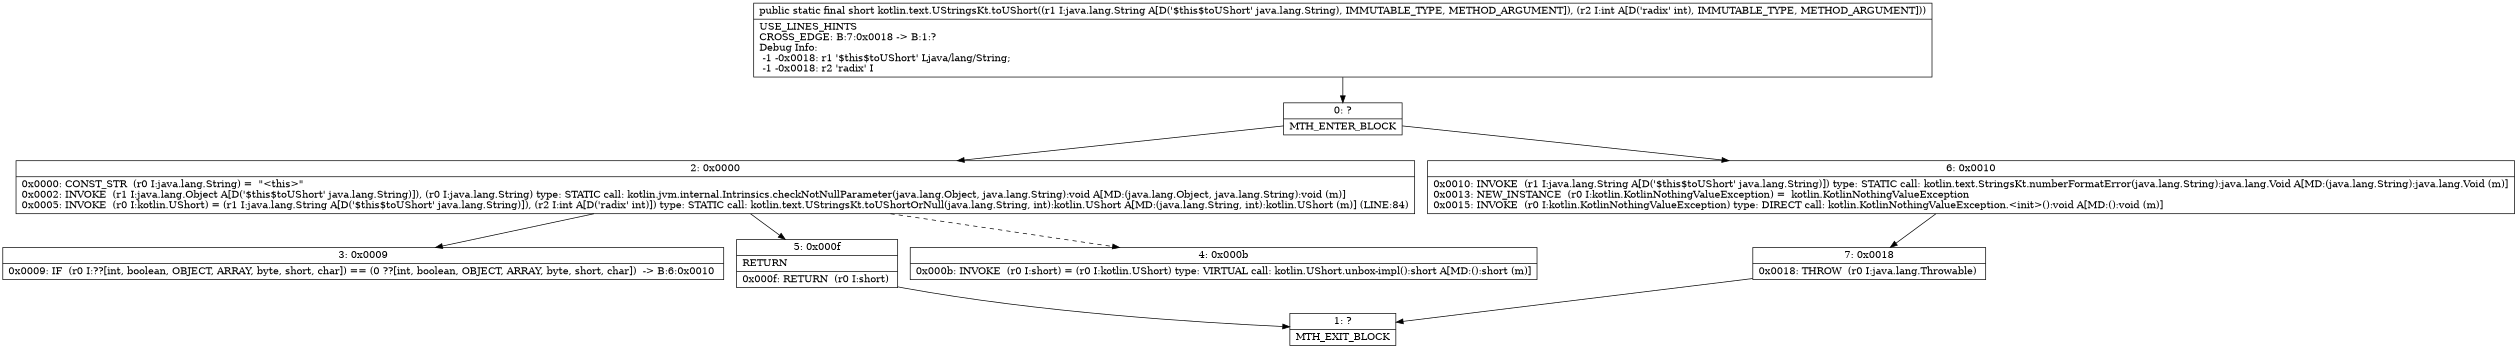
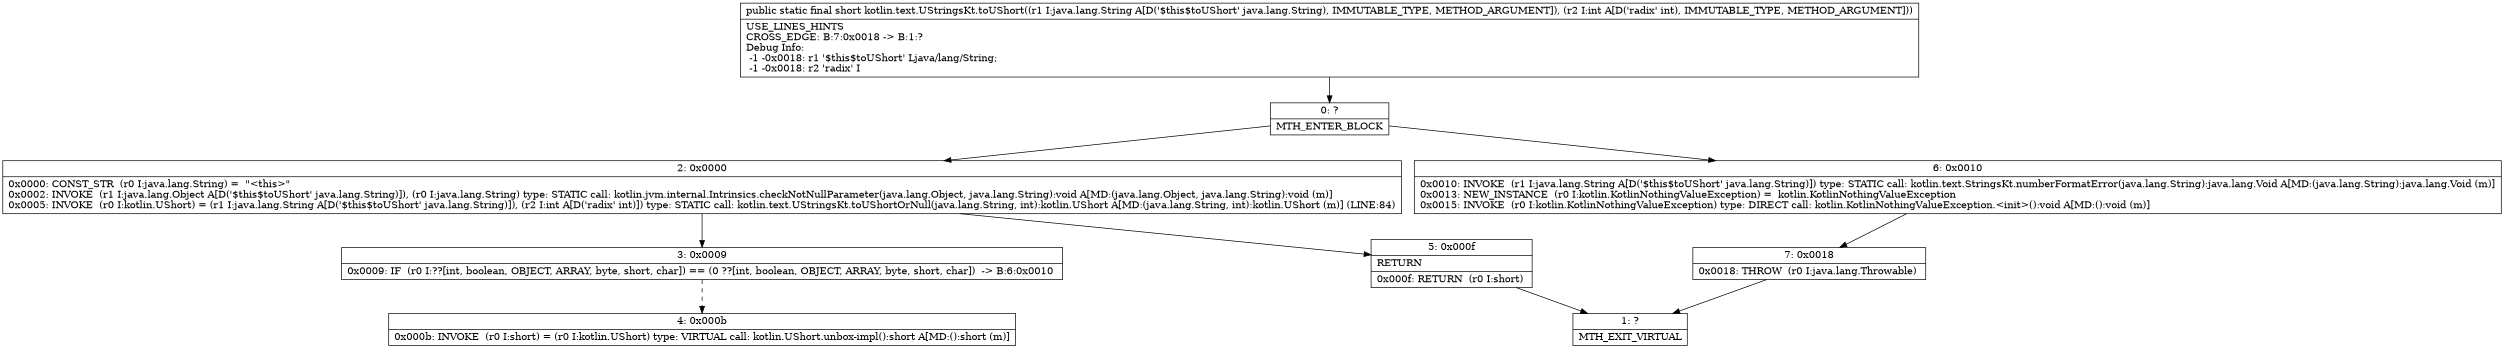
(1001, 230) -> (702, 293)
(1343, 337) -> (1630, 337)
